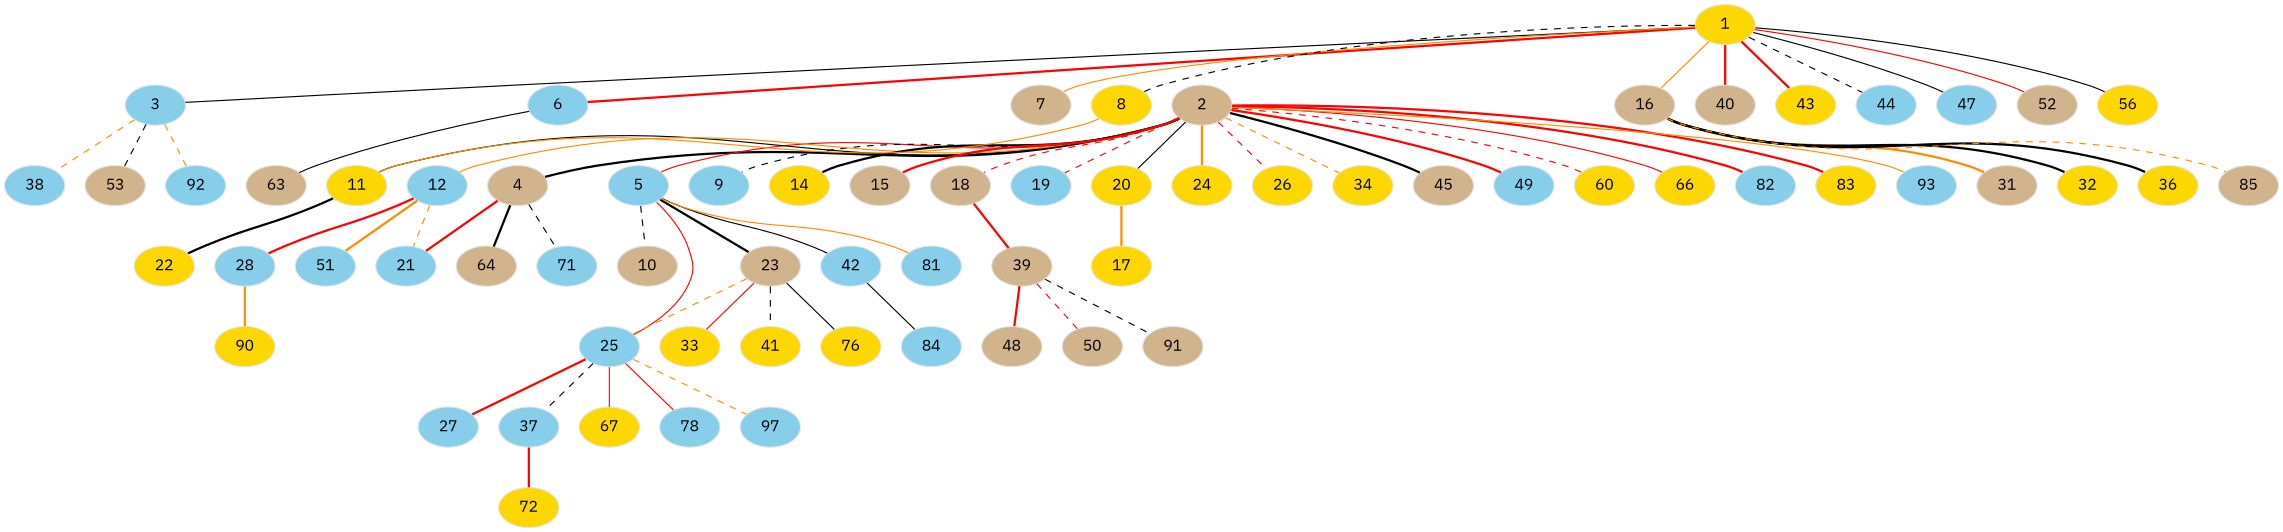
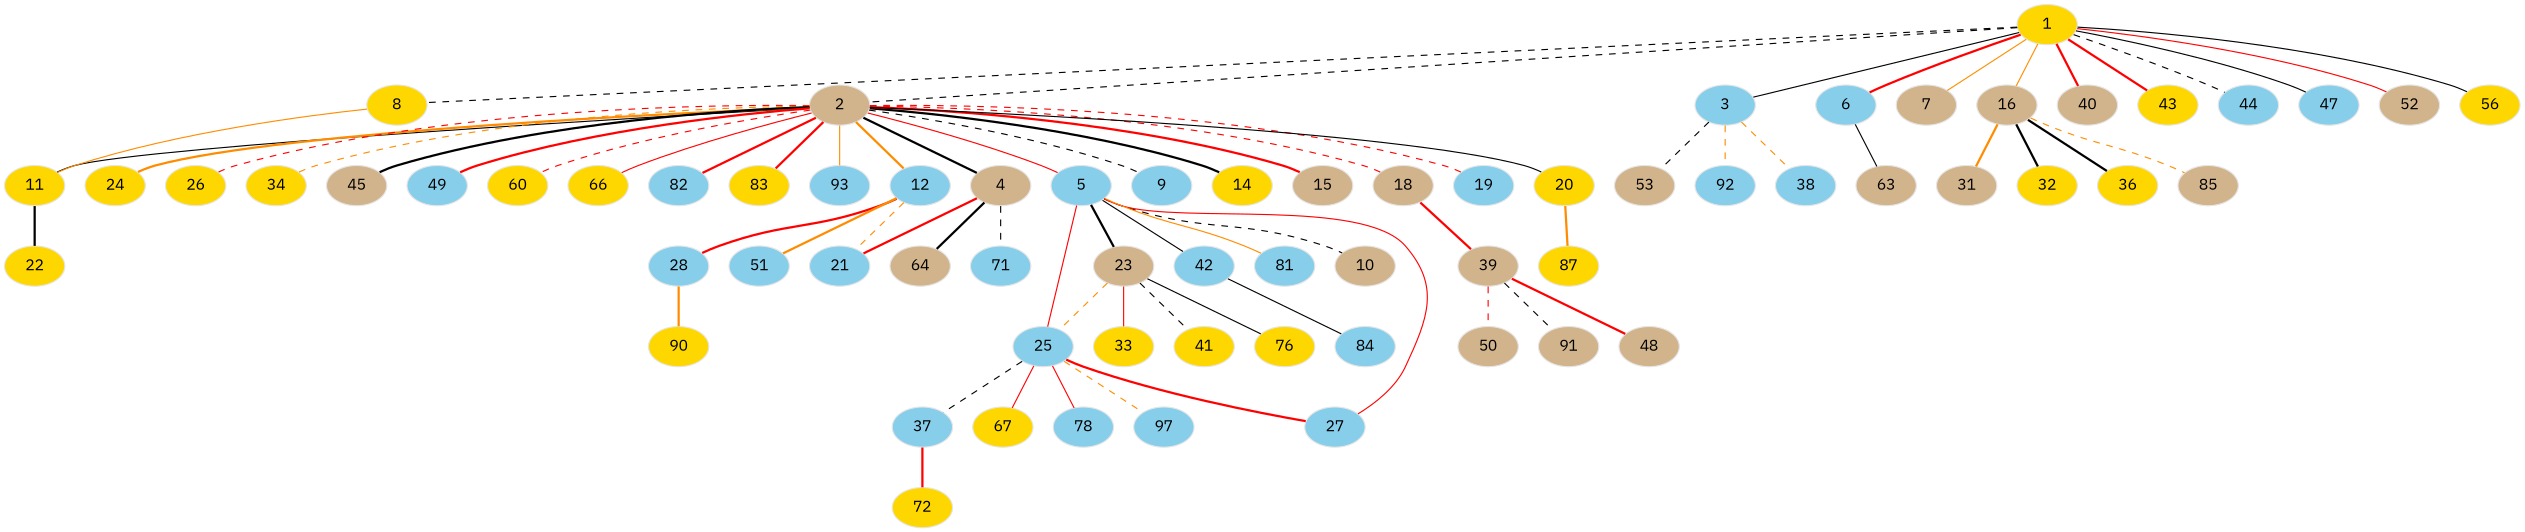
none -> (1443, 65)
(820, 145) -> (880, 145)
none -> (1356, 223)
(1121, 266) -> (1569, 266)
